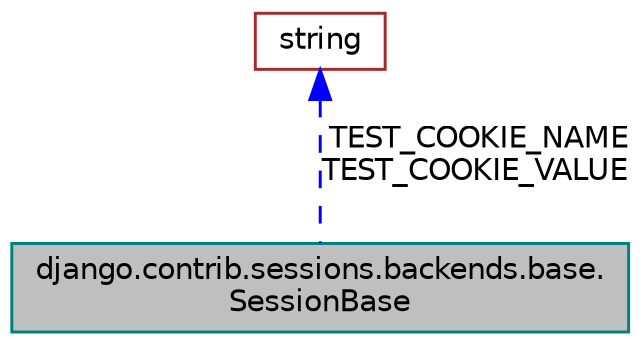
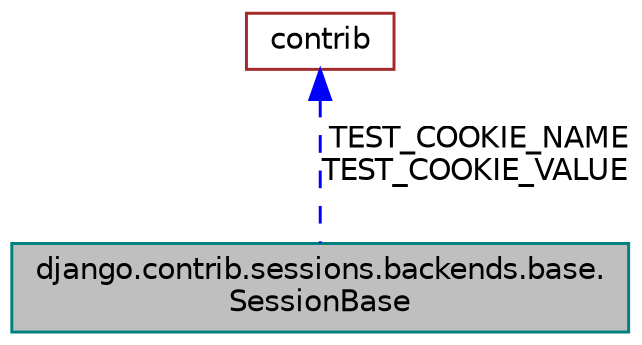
(320, 41) -> (320, 41)
